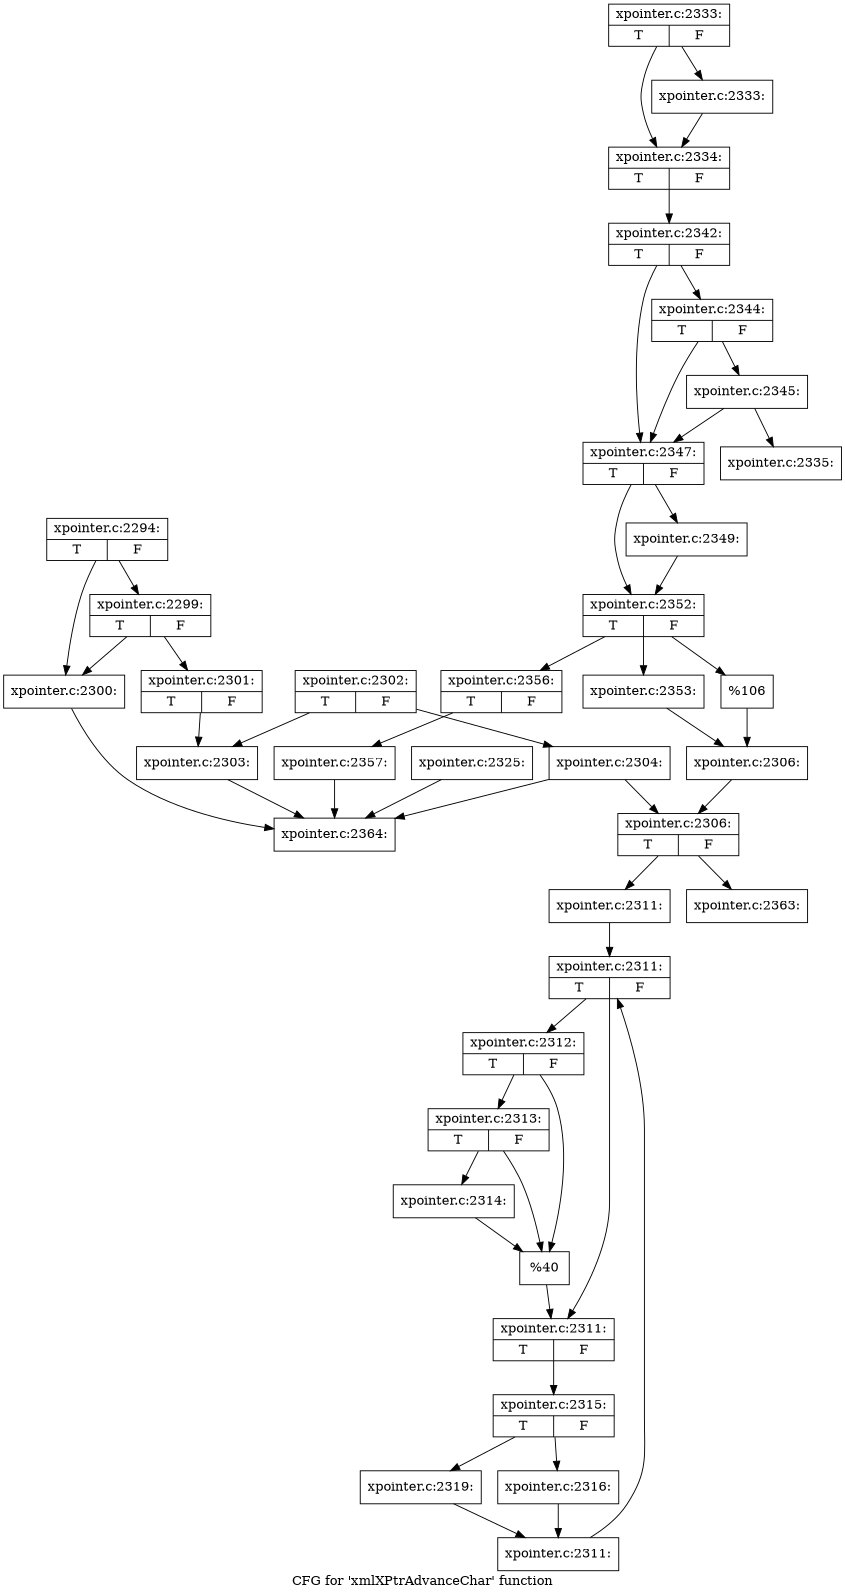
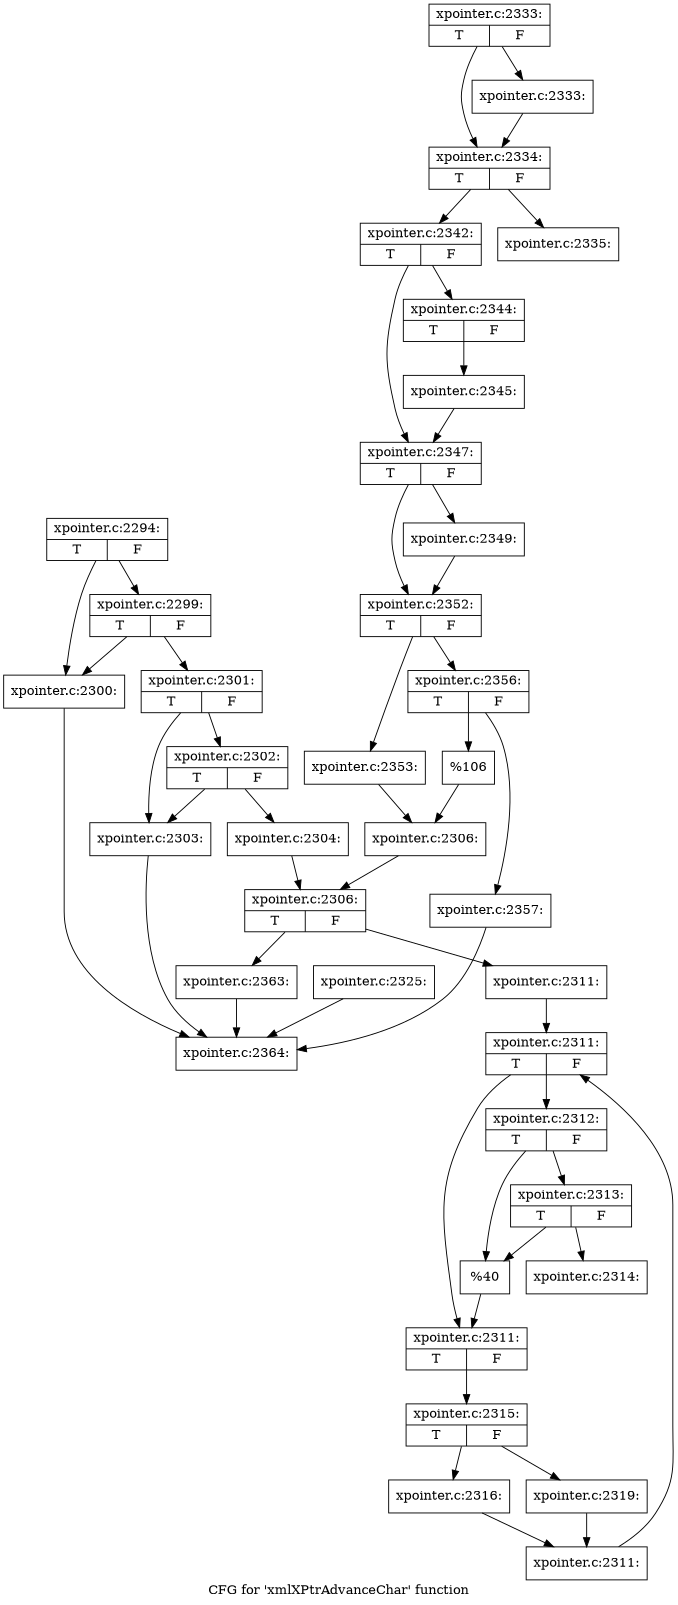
(673, 386) -> none
(762, 424) -> (523, 205)
(695, 653) -> (468, 727)
none -> (213, 725)
(477, 798) -> (236, 1013)
(495, 1232) -> none
